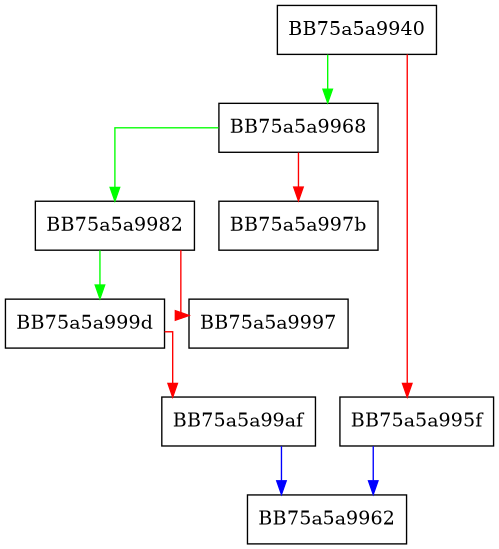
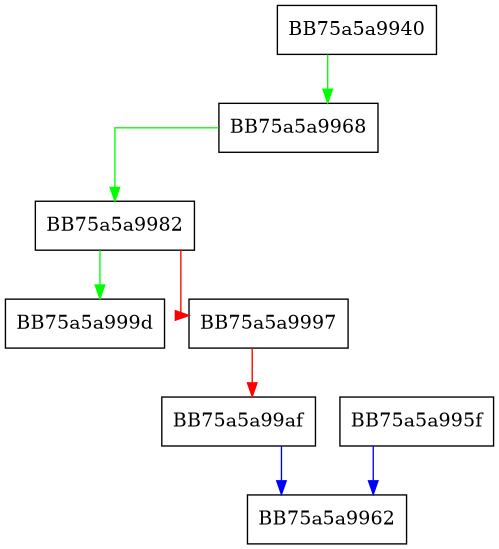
(407, 219) -> none
(298, 226) -> none
(173, 354) -> (252, 366)
